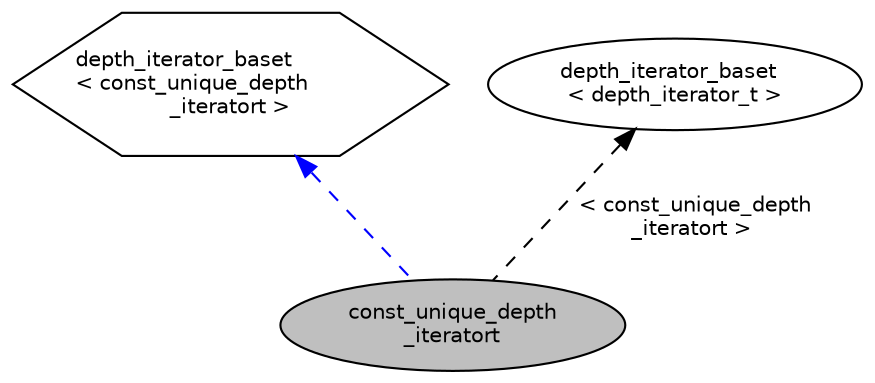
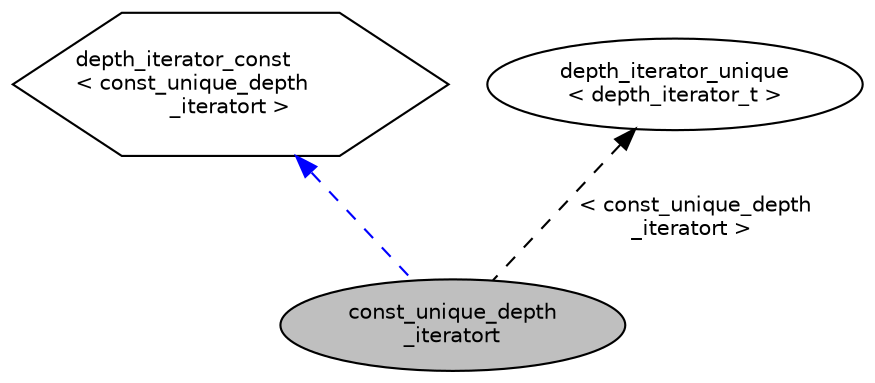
(231, 84) -> (231, 84)
(675, 84) -> (675, 84)
